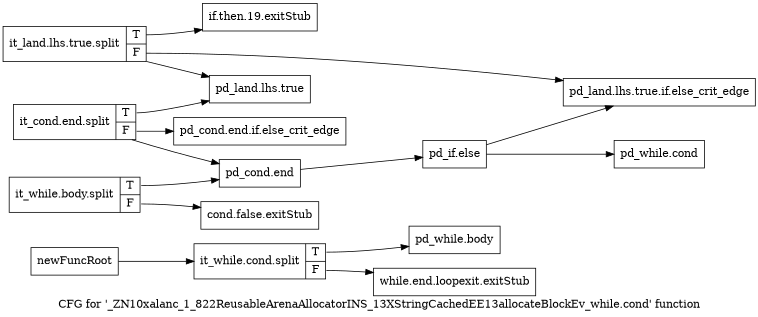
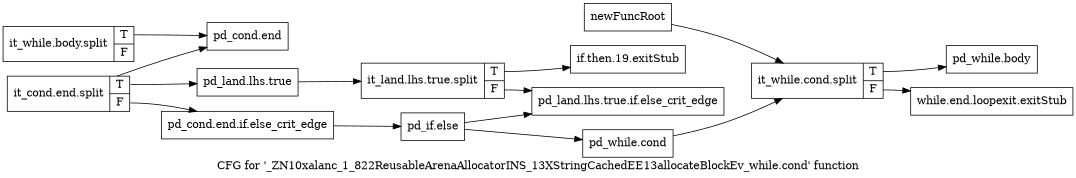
(174, 68) -> (326, 82)
none -> (725, 122)
(358, 164) -> (363, 126)
(260, 215) -> none
